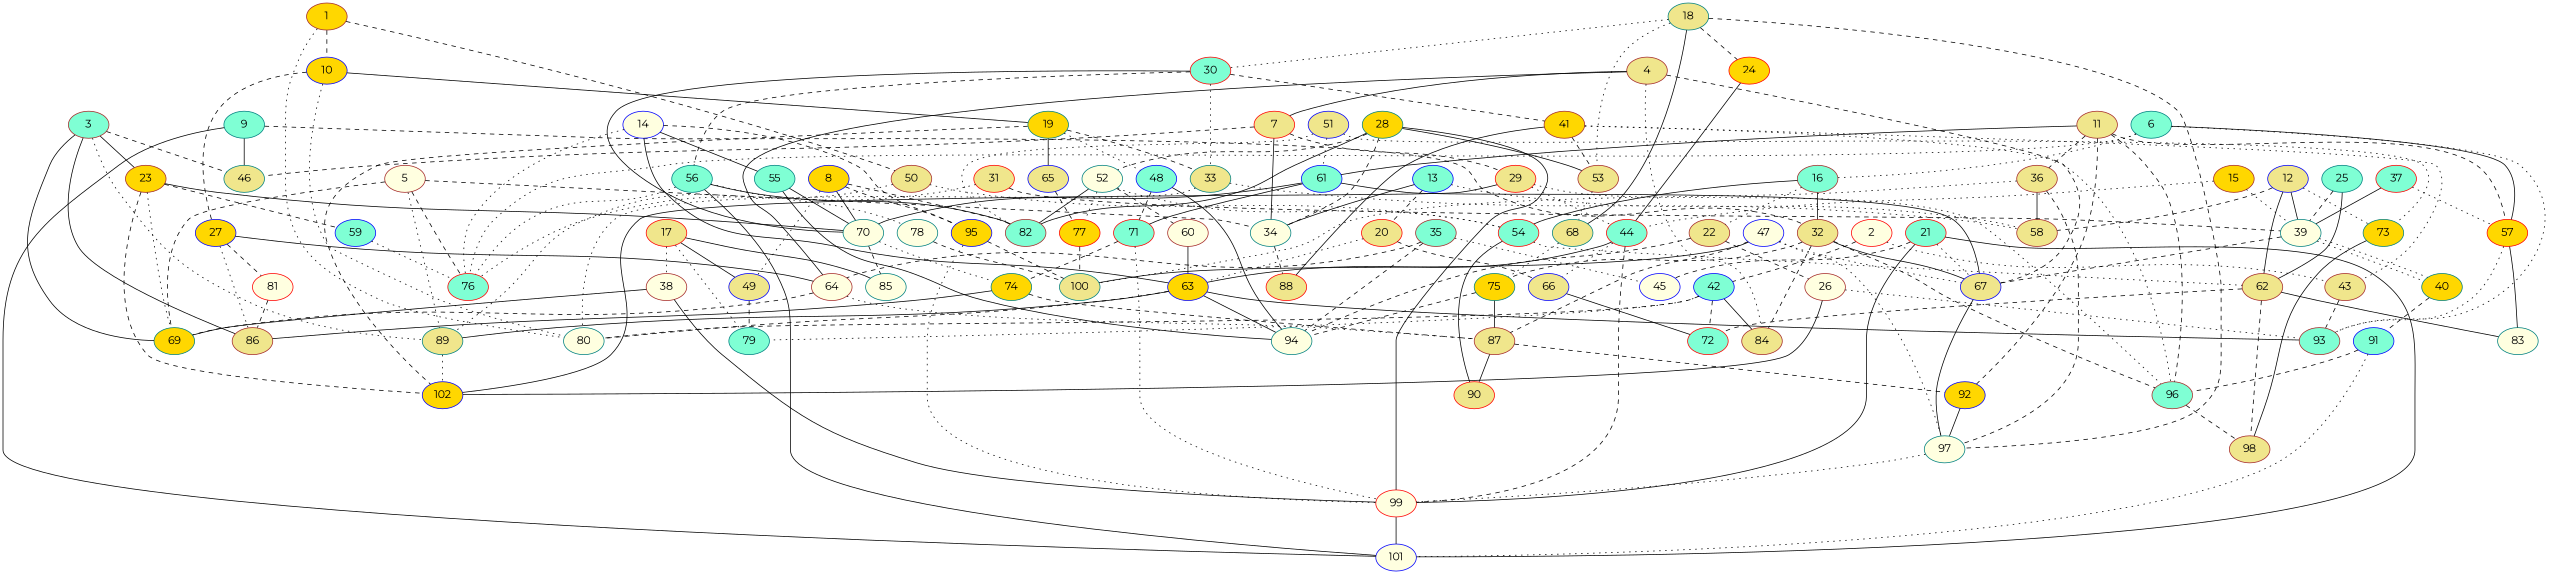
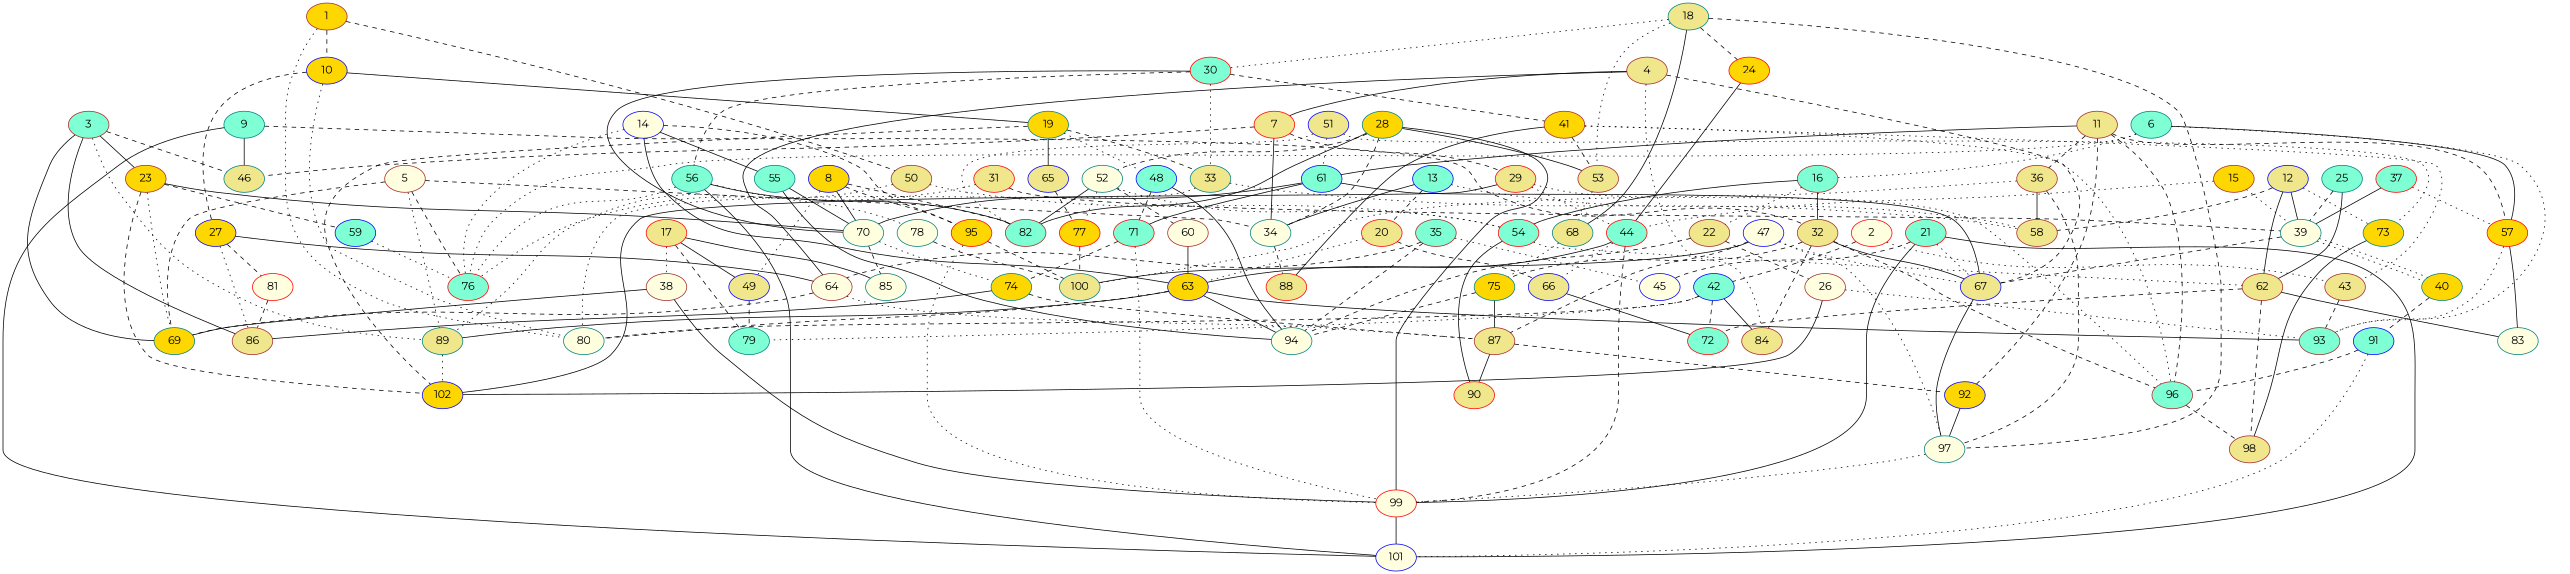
(972, 233) -> (972, 233)
(708, 287) -> (708, 287)
